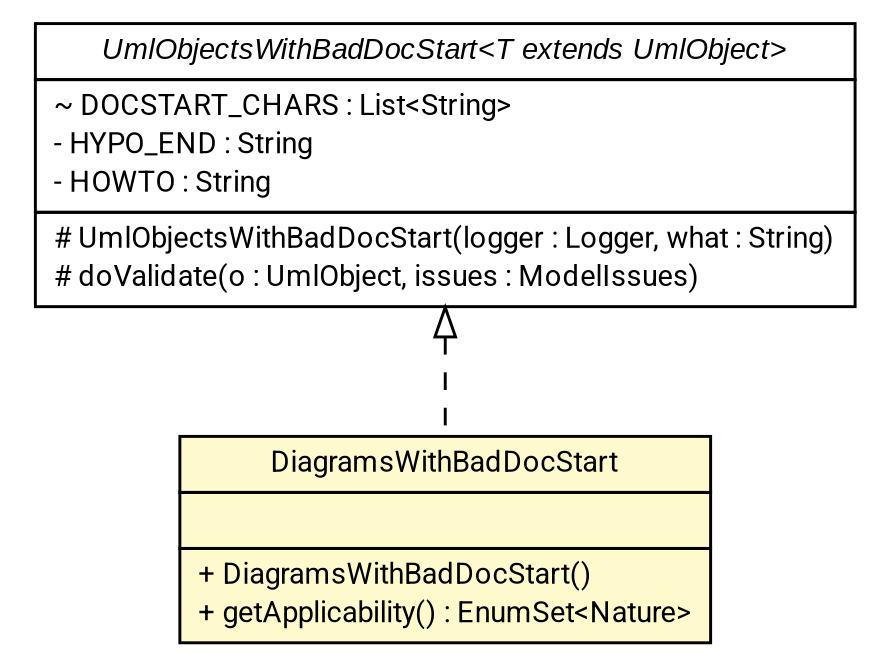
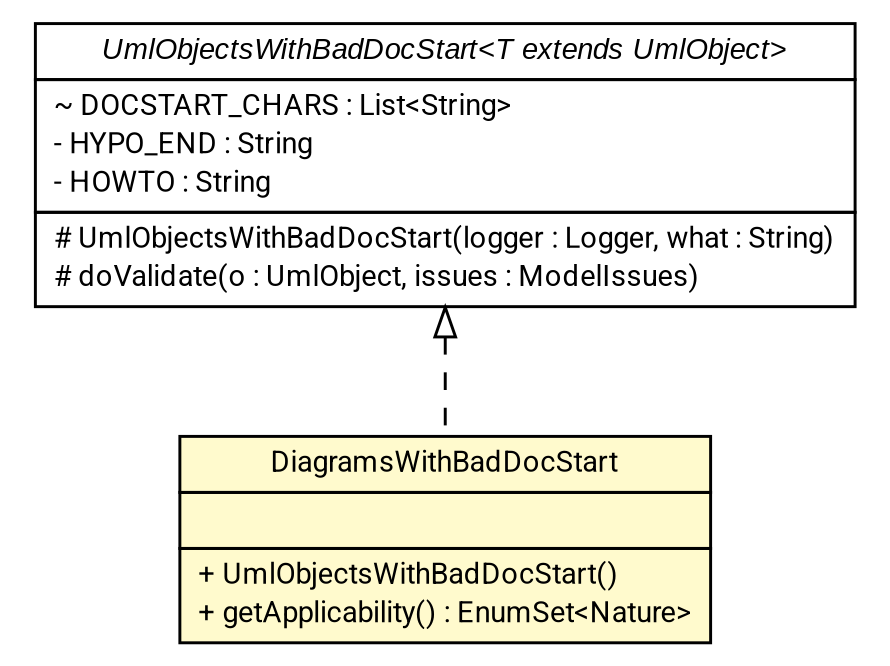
(397, 575) -> (410, 575)
